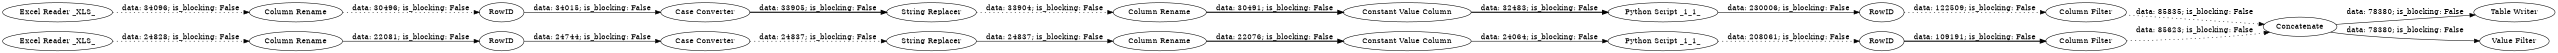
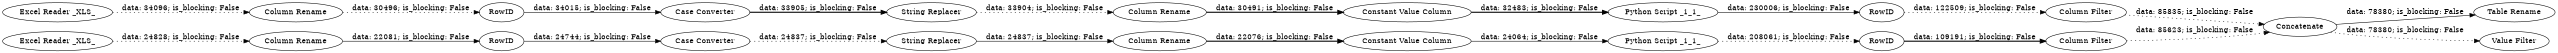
(2514, 12) -> (2514, 12)
(2402, 38) -> (2402, 38)
